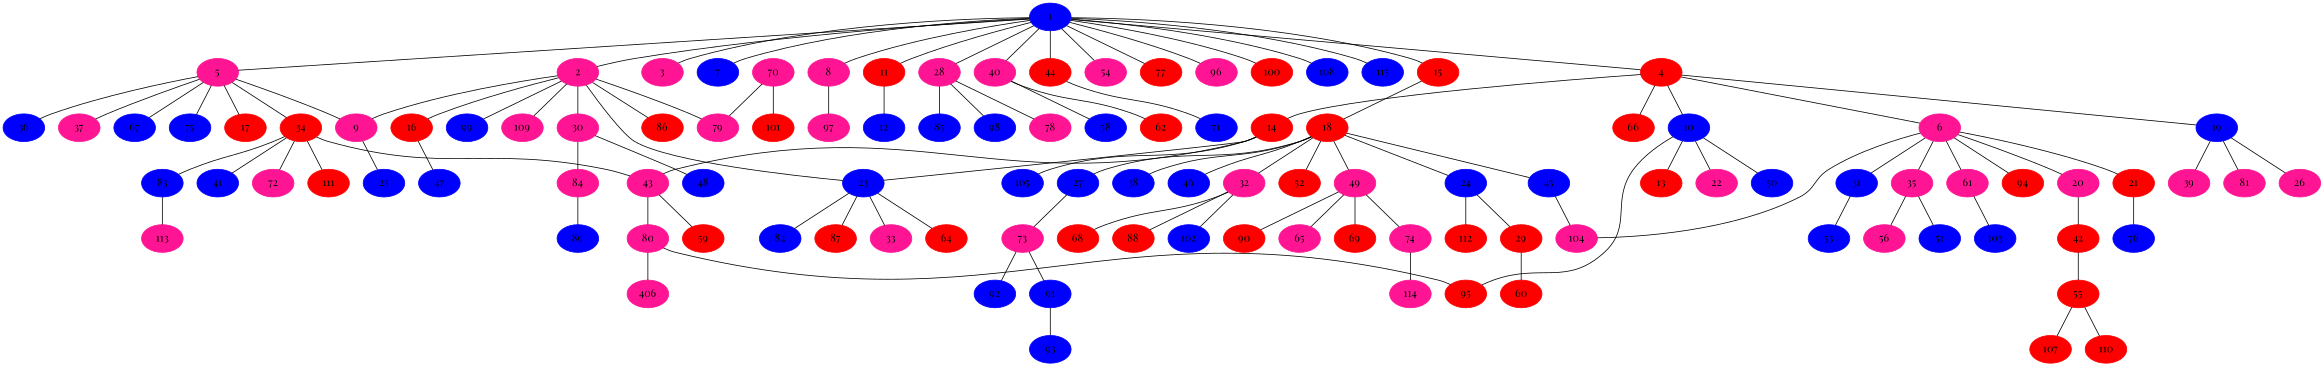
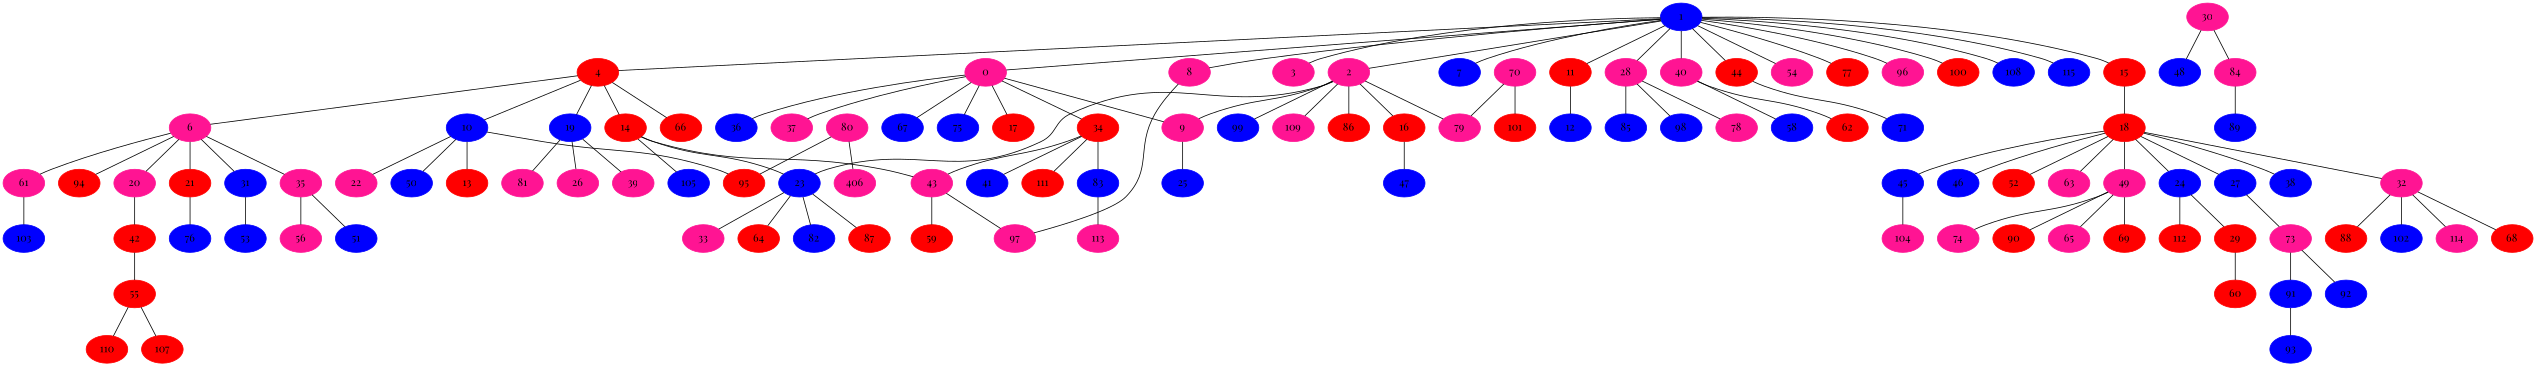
(218, 72) -> (986, 72)
(578, 100) -> none
(273, 183) -> none
none -> (2069, 183)
(1768, 210) -> none
(648, 211) -> (973, 211)
(1410, 266) -> (2429, 211)
